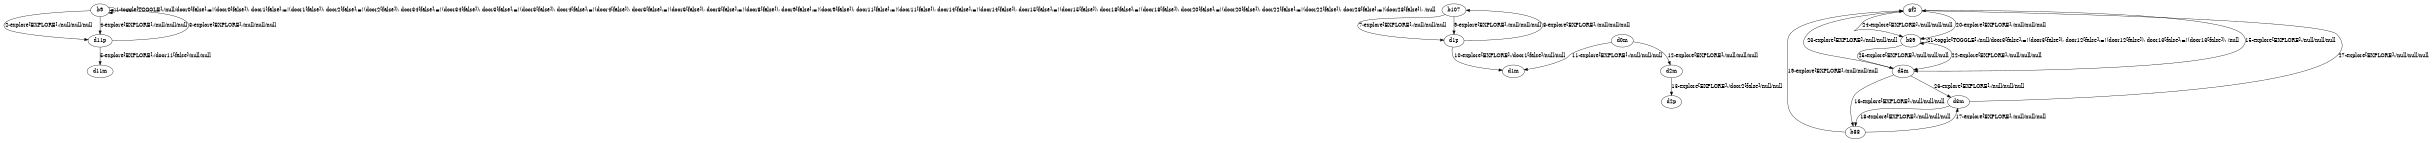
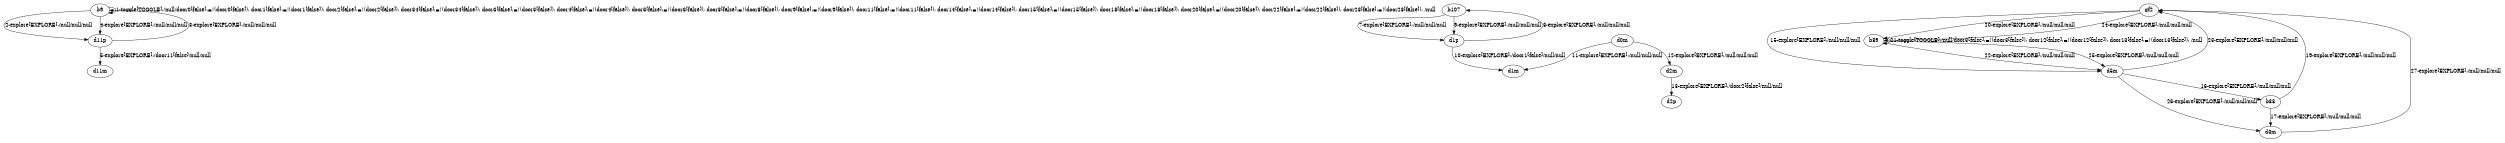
(1900, 108) -> none
